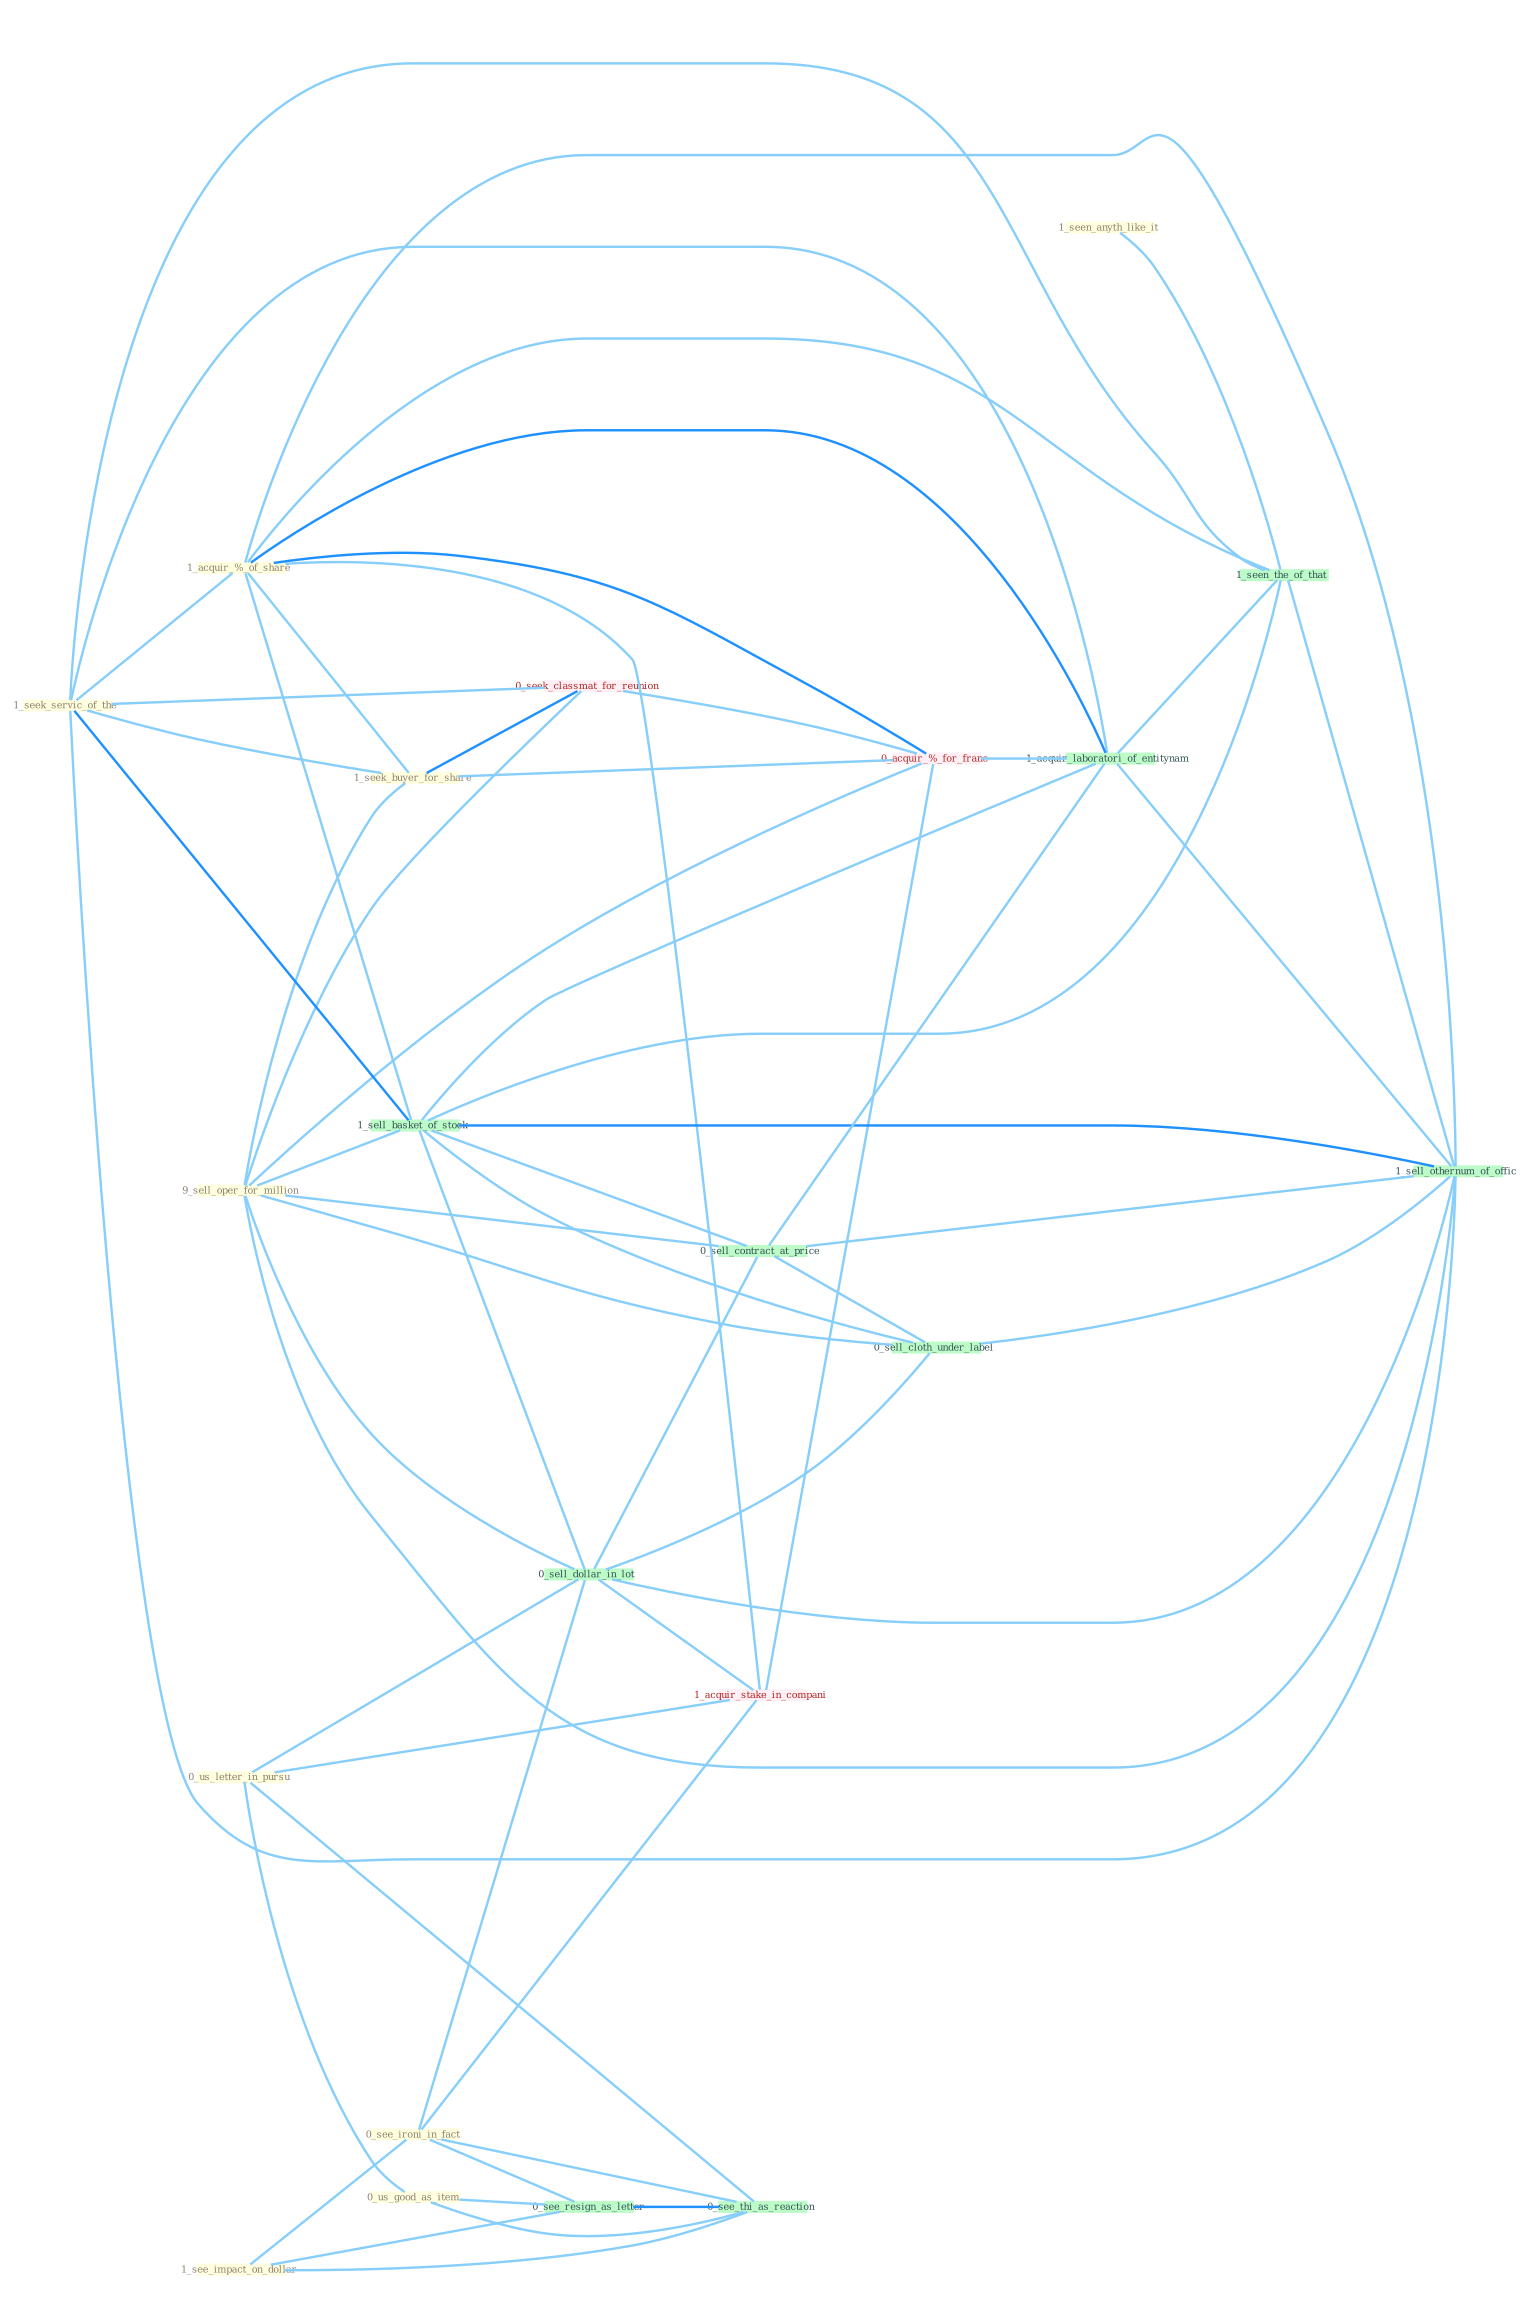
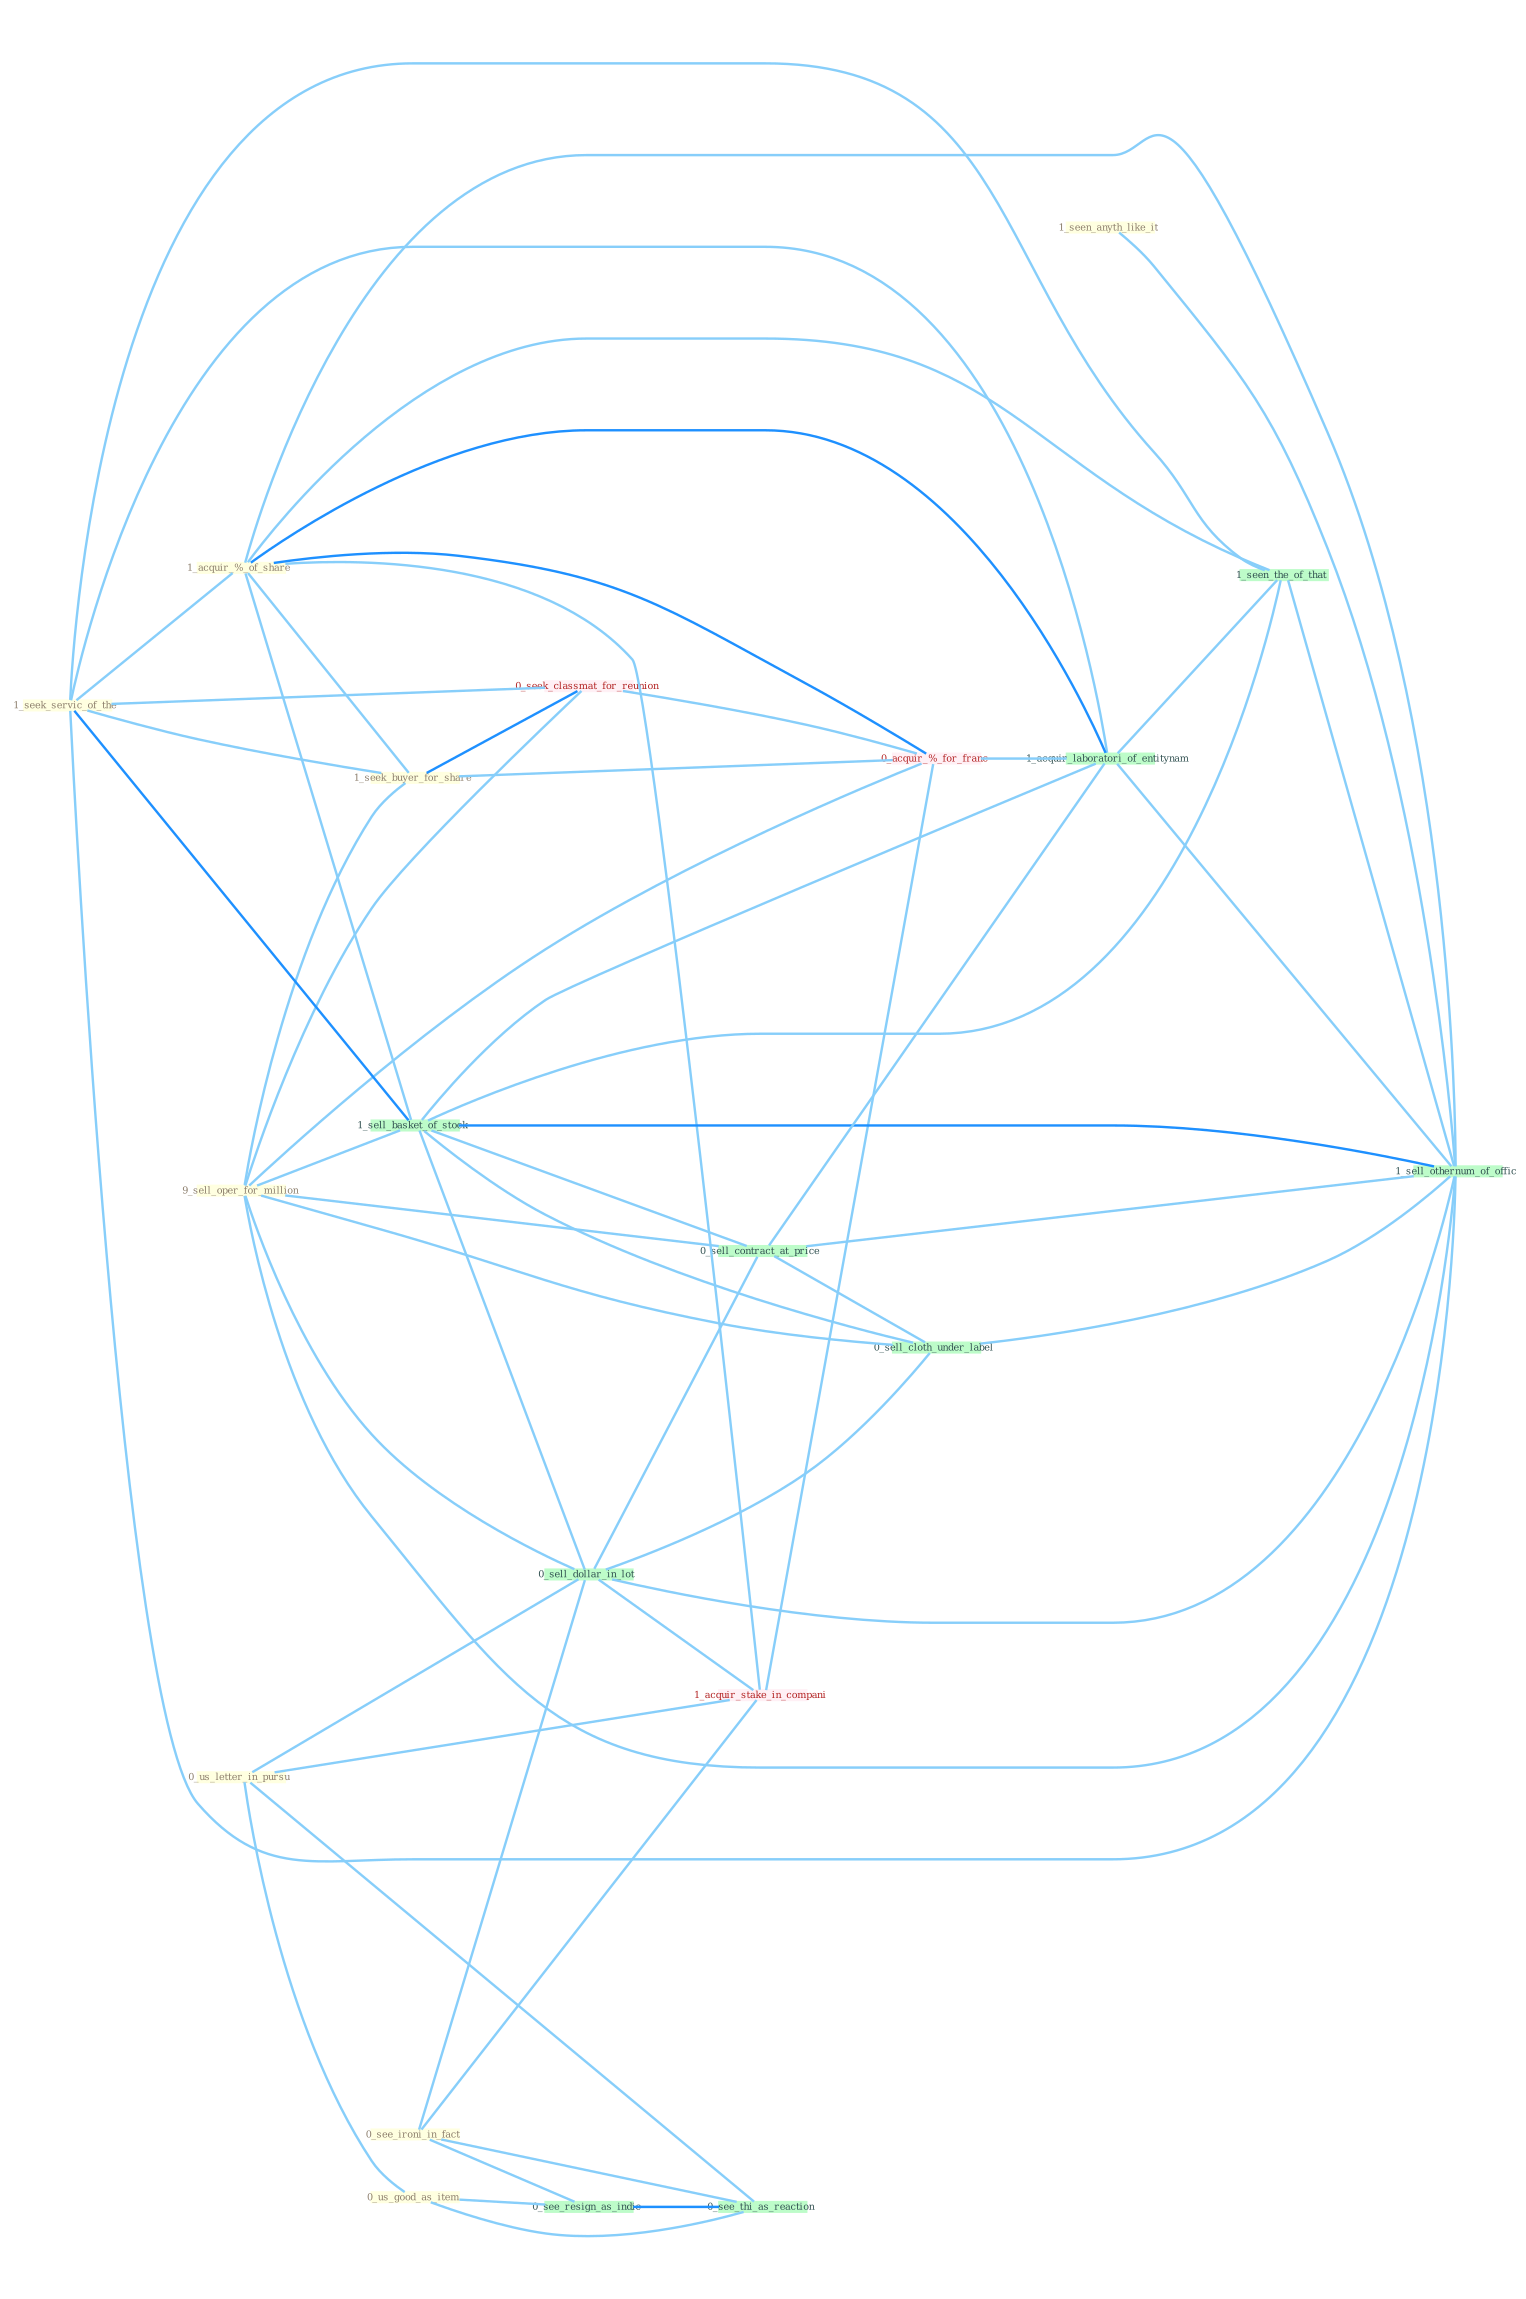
(1220, 391) -> (1367, 667)
(589, 2207) -> (589, 2207)
(241, 2270) -> none
